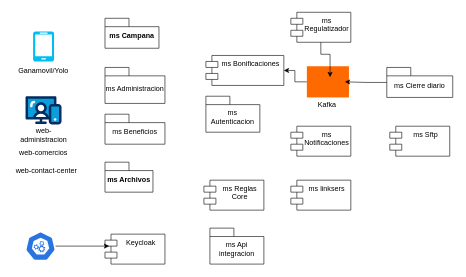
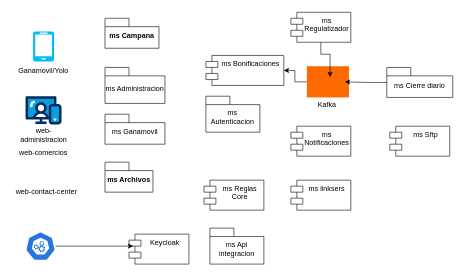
(135, 132) -> (135, 132)
(46, 171) -> (46, 192)
(135, 249) -> (159, 249)
